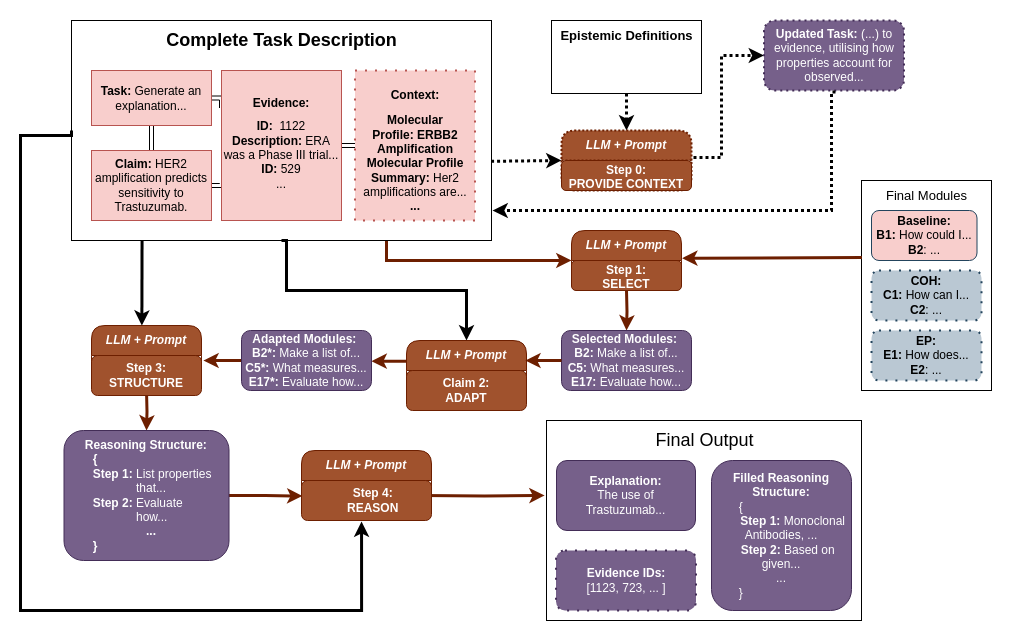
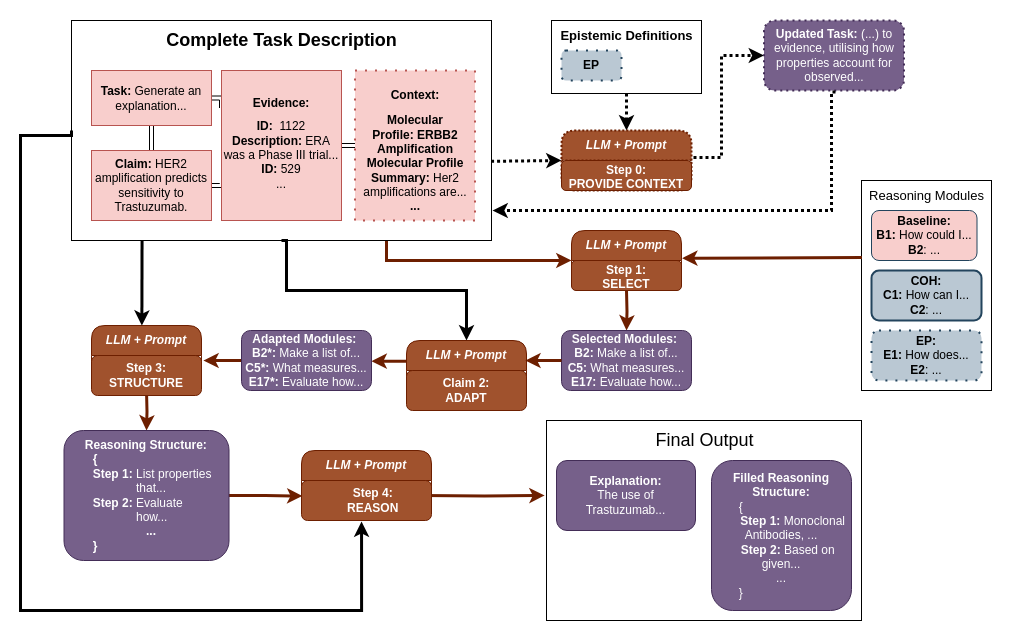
none -> (592, 66)
(927, 196) -> (927, 196)
(927, 296) -> (927, 296)
(626, 581) -> none
